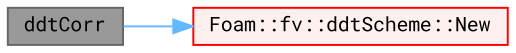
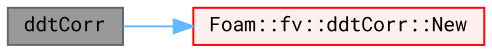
(351, 26) -> (339, 26)
